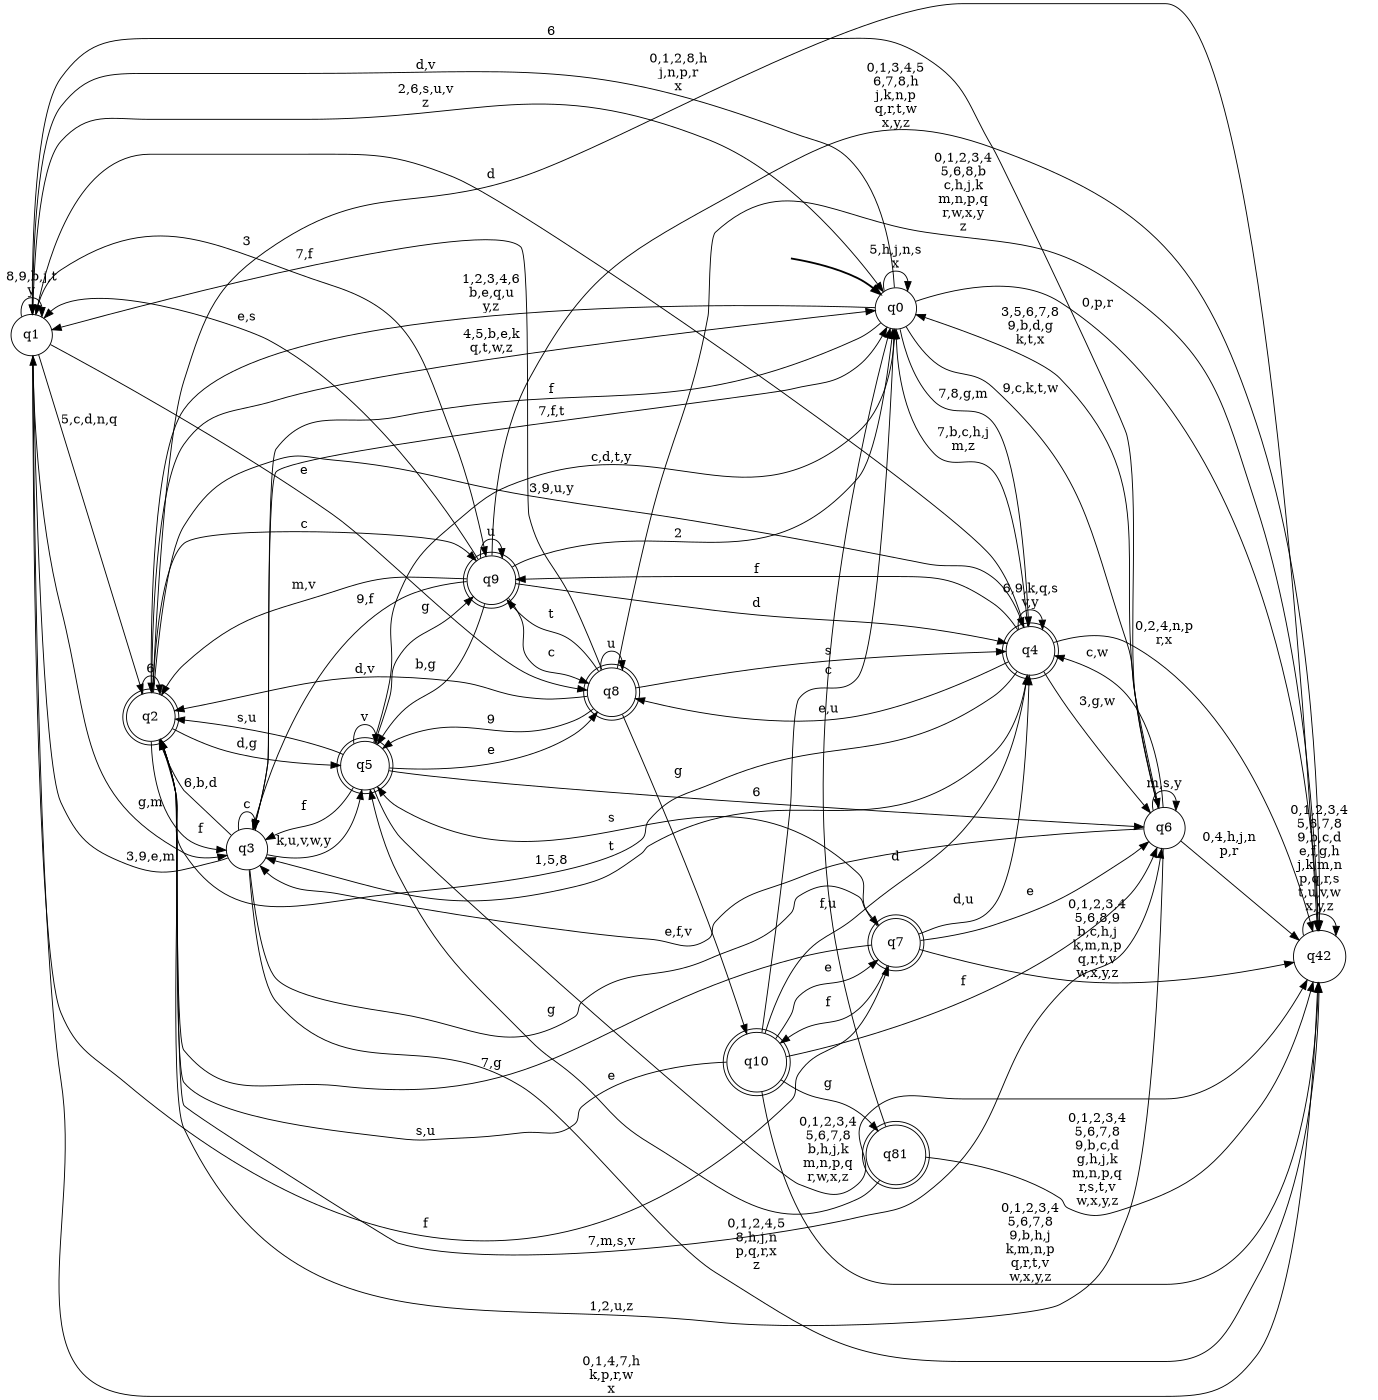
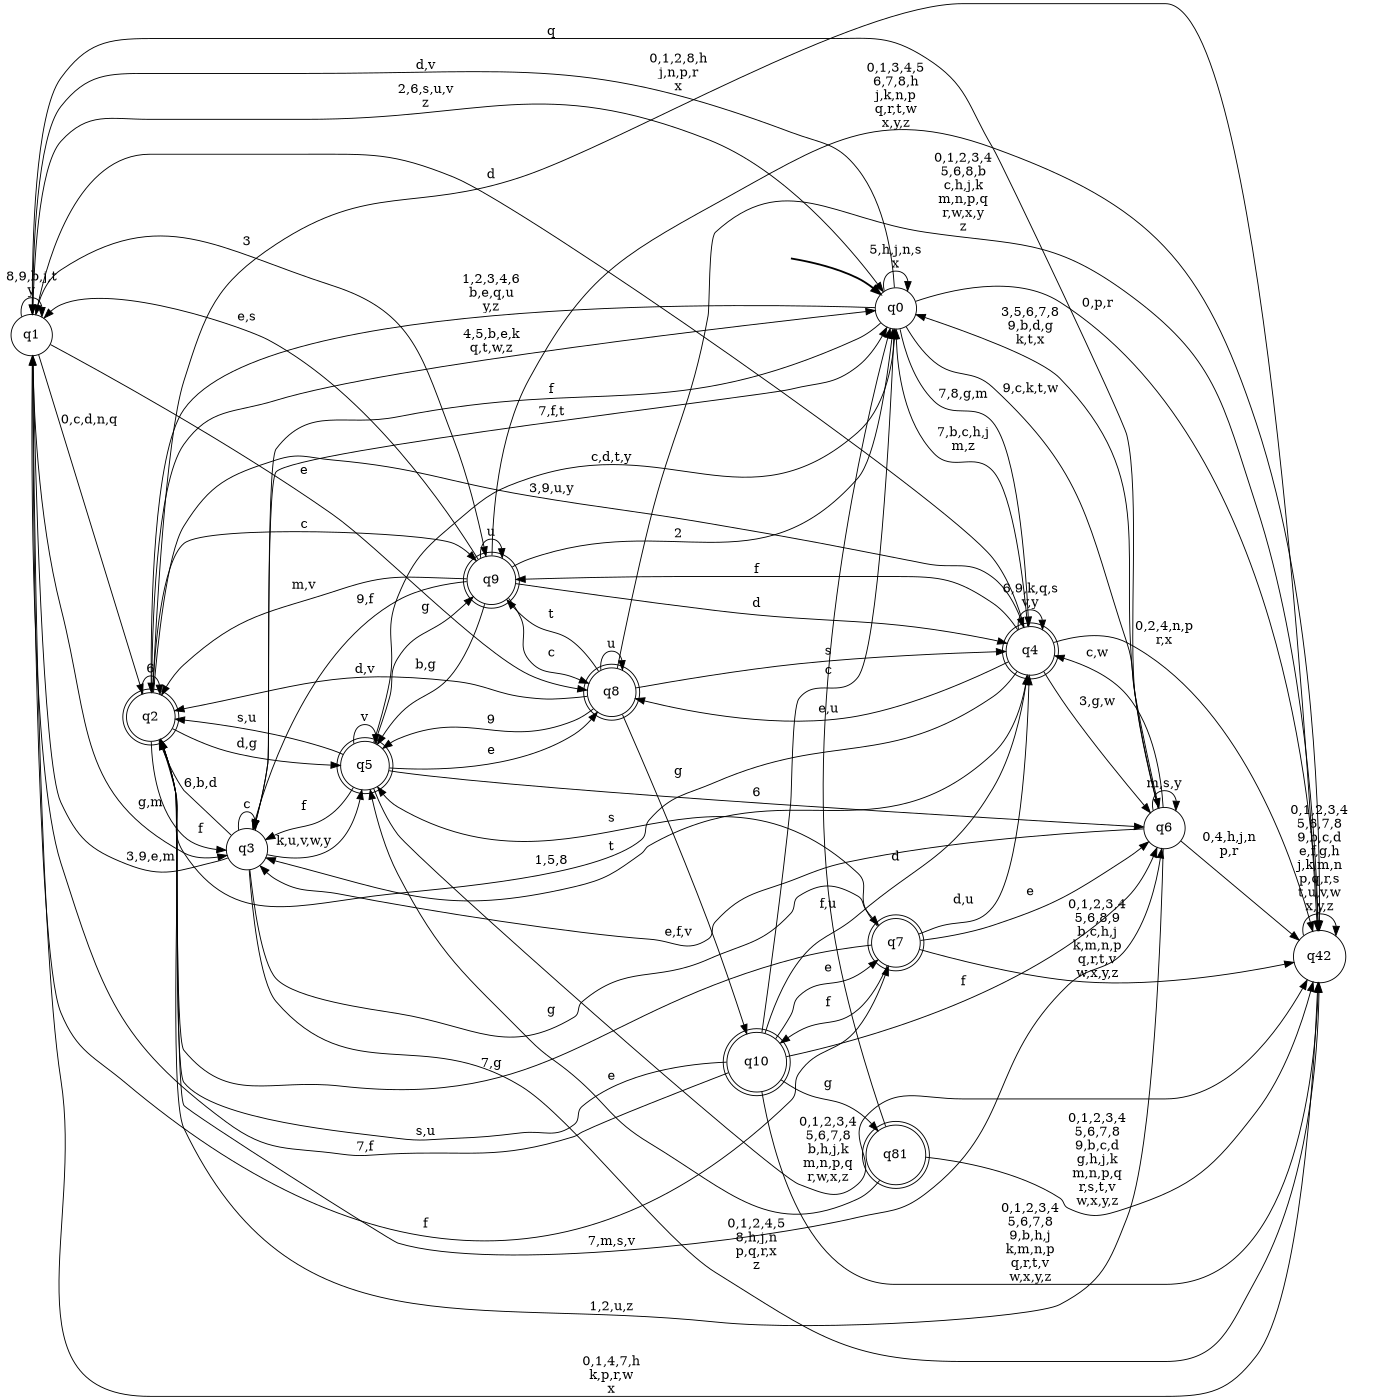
(552, 32) -> (552, 32)
(506, 243) -> (124, 1020)
(89, 420) -> (89, 420)
